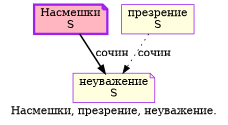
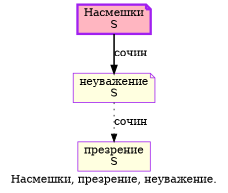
(138, 50) -> (114, 118)
